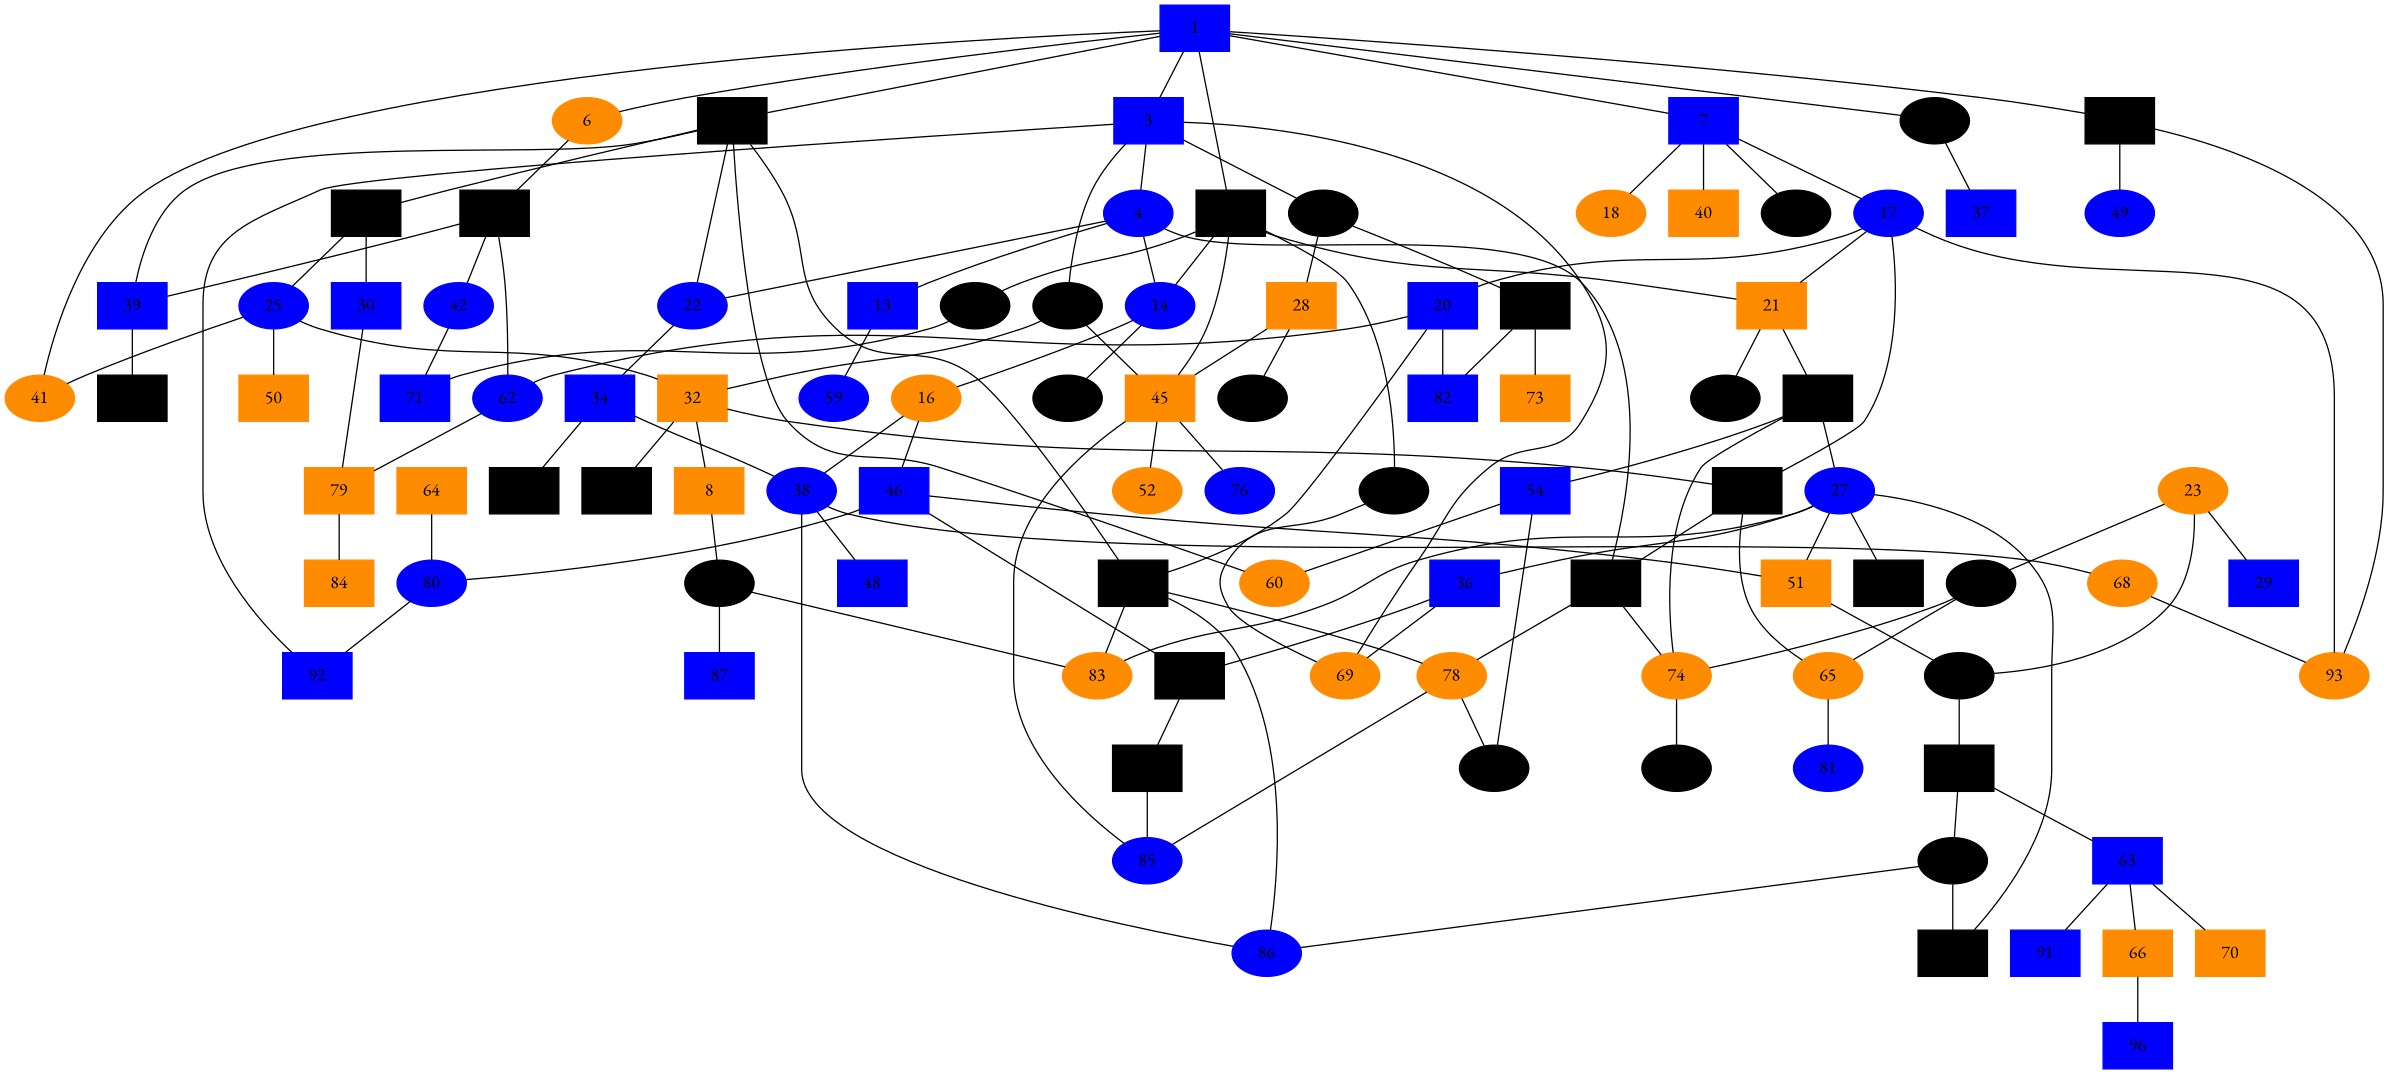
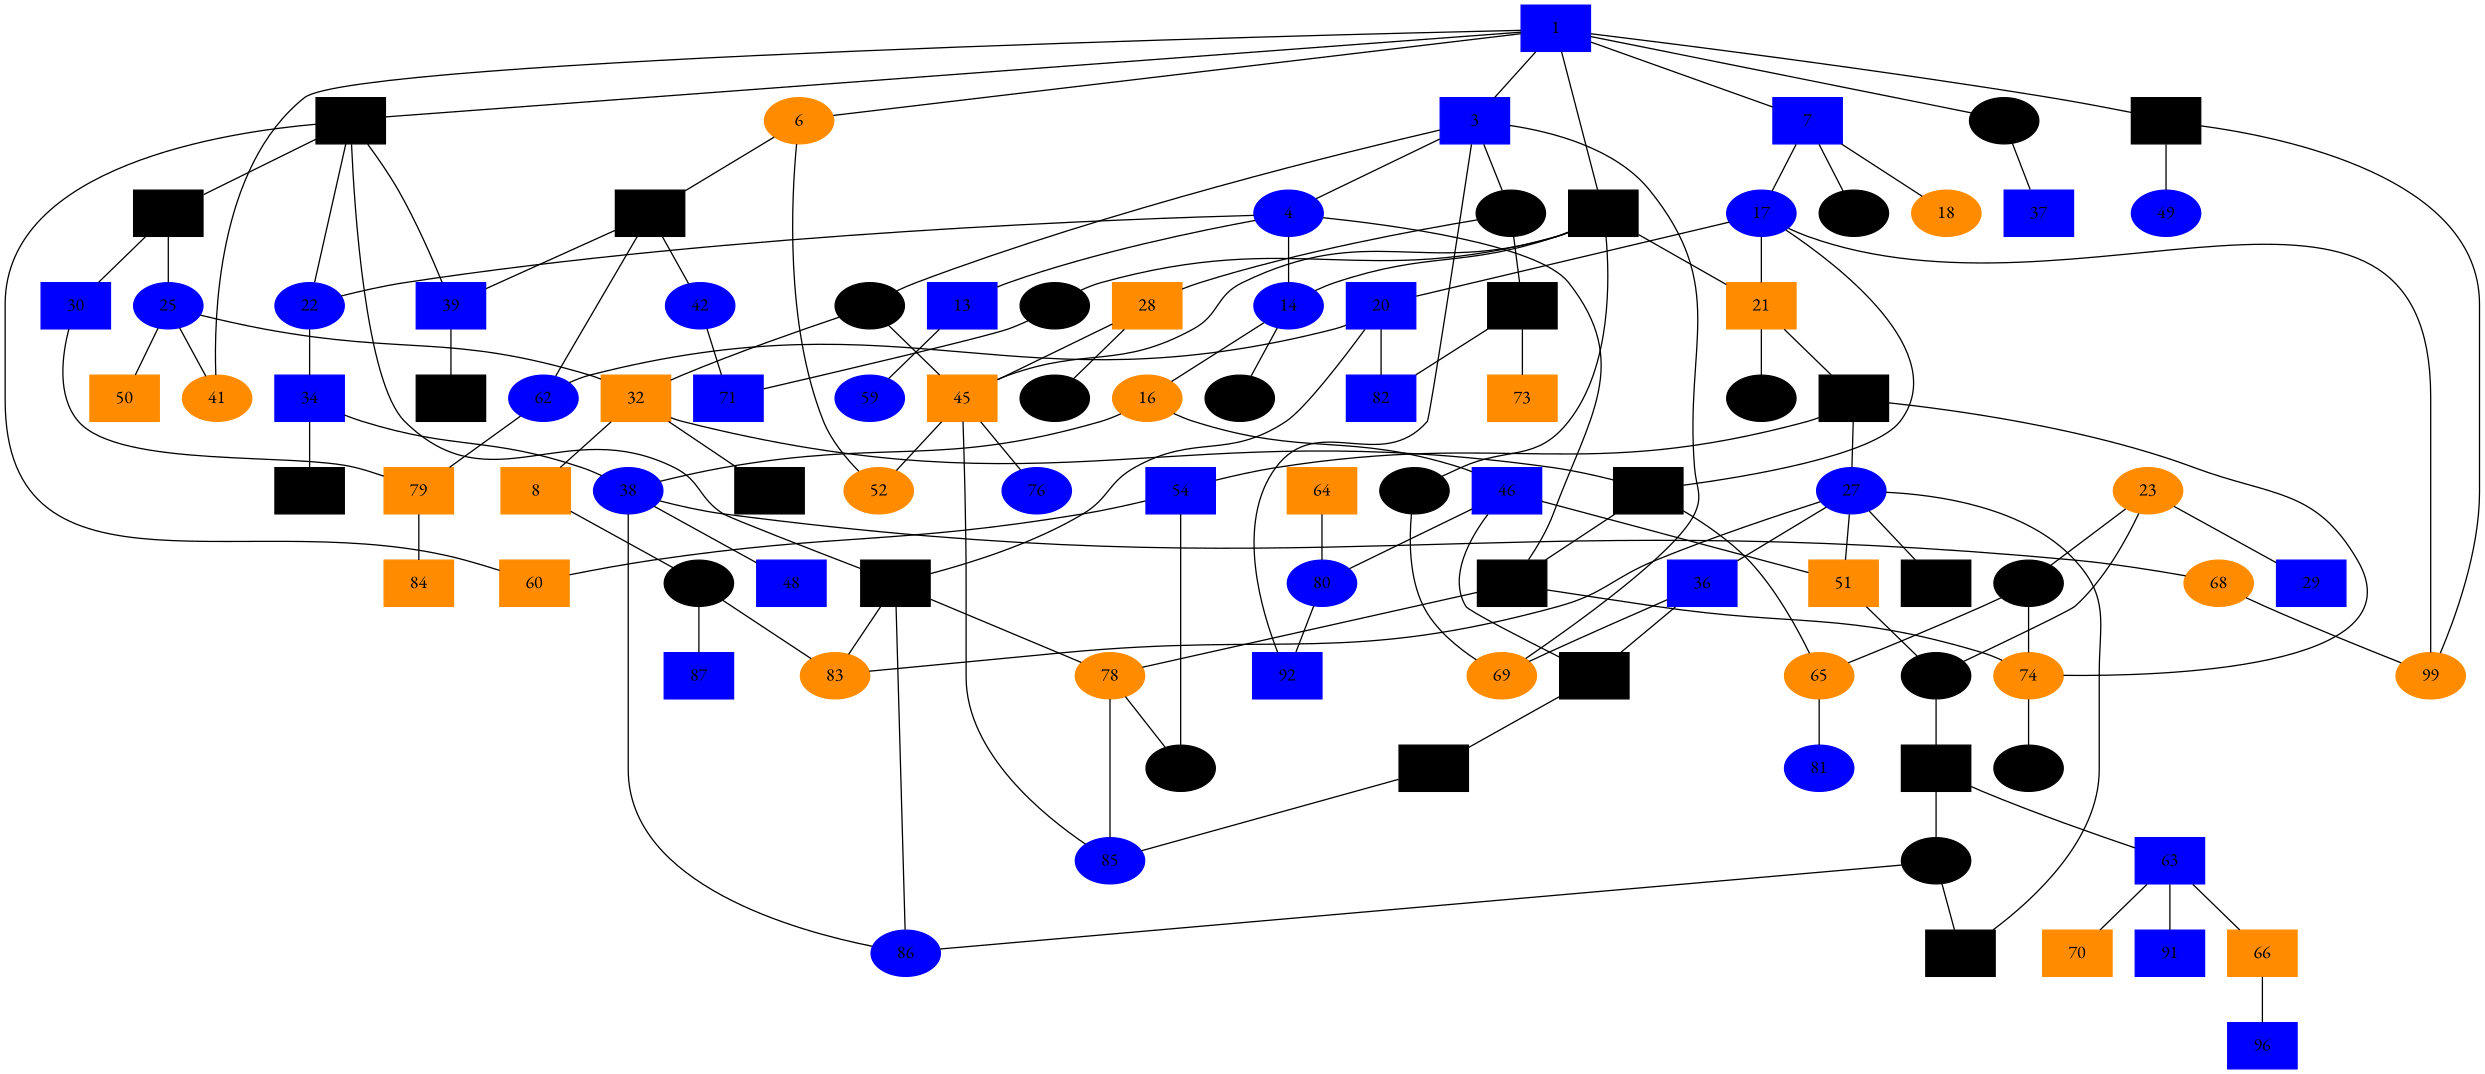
(1704, 213) -> none
none -> (798, 315)
(1274, 583) -> (534, 583)
(2334, 676) -> (2431, 676)
